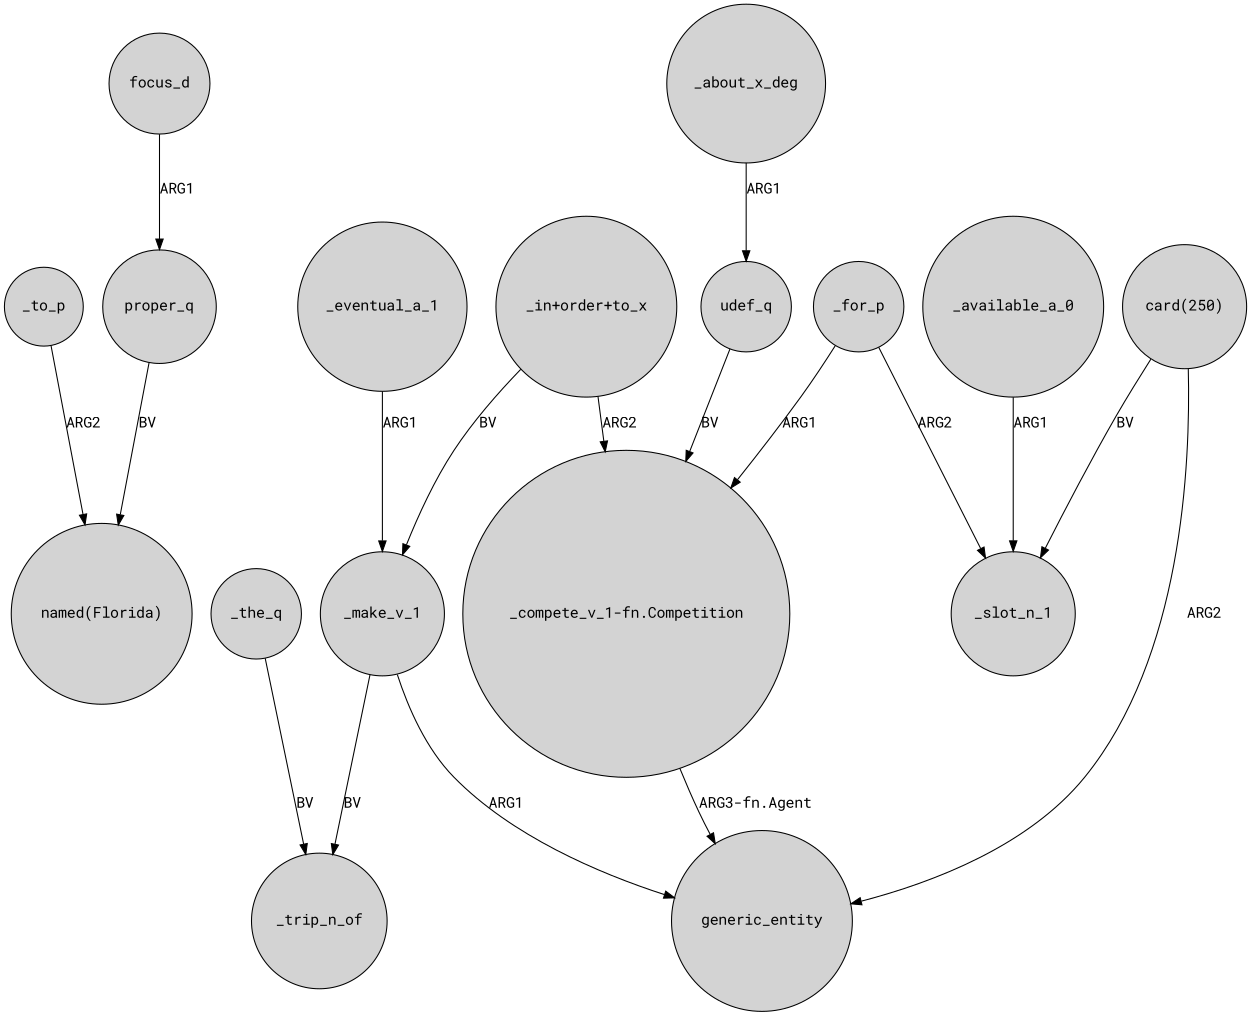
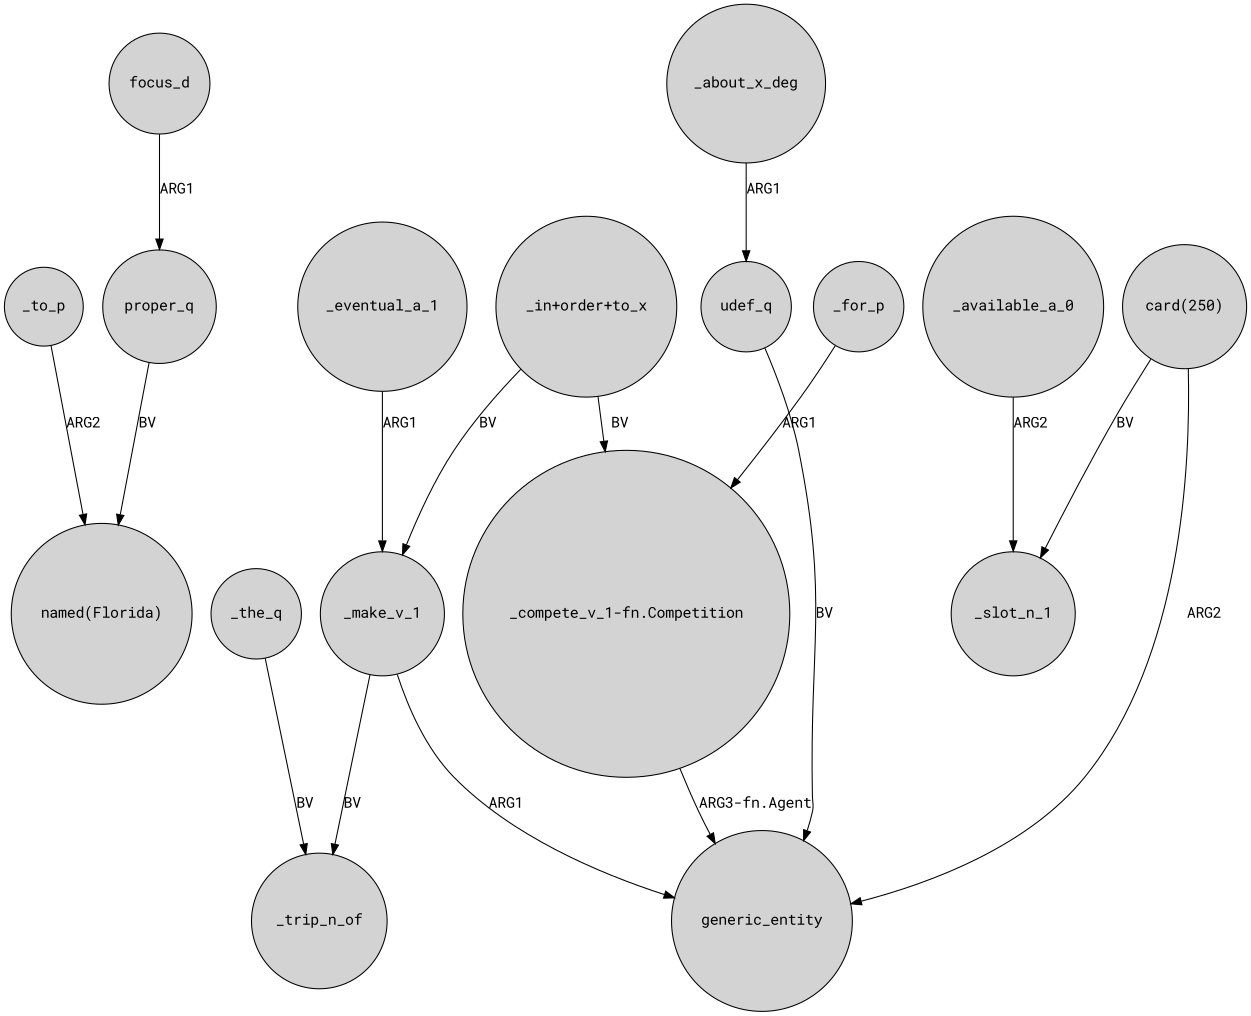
(710, 400) -> (815, 586)
(620, 424) -> (620, 424)
(1031, 424) -> (1031, 424)
(930, 448) -> none
